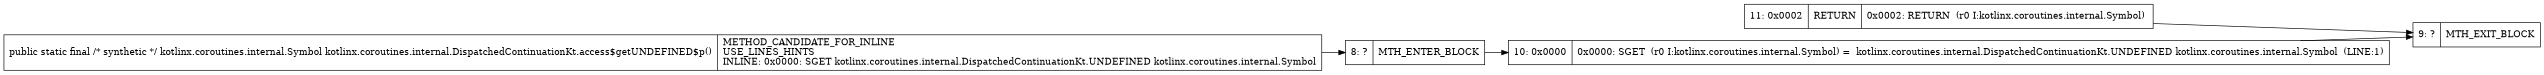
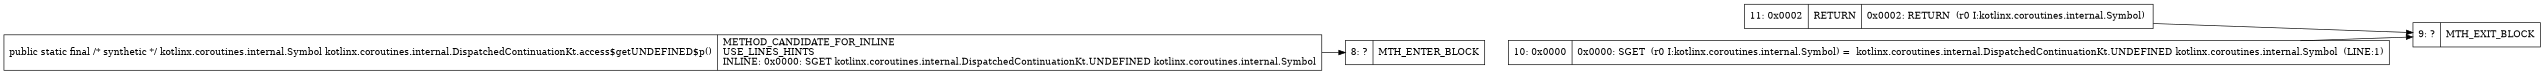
(1493, 53) -> none
